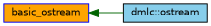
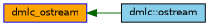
(46, 13) -> (45, 13)
